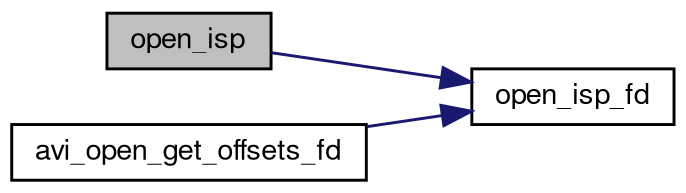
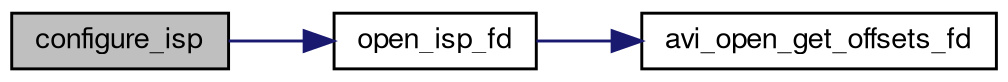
(189, 41) -> (120, 41)
(404, 121) -> (574, 41)
